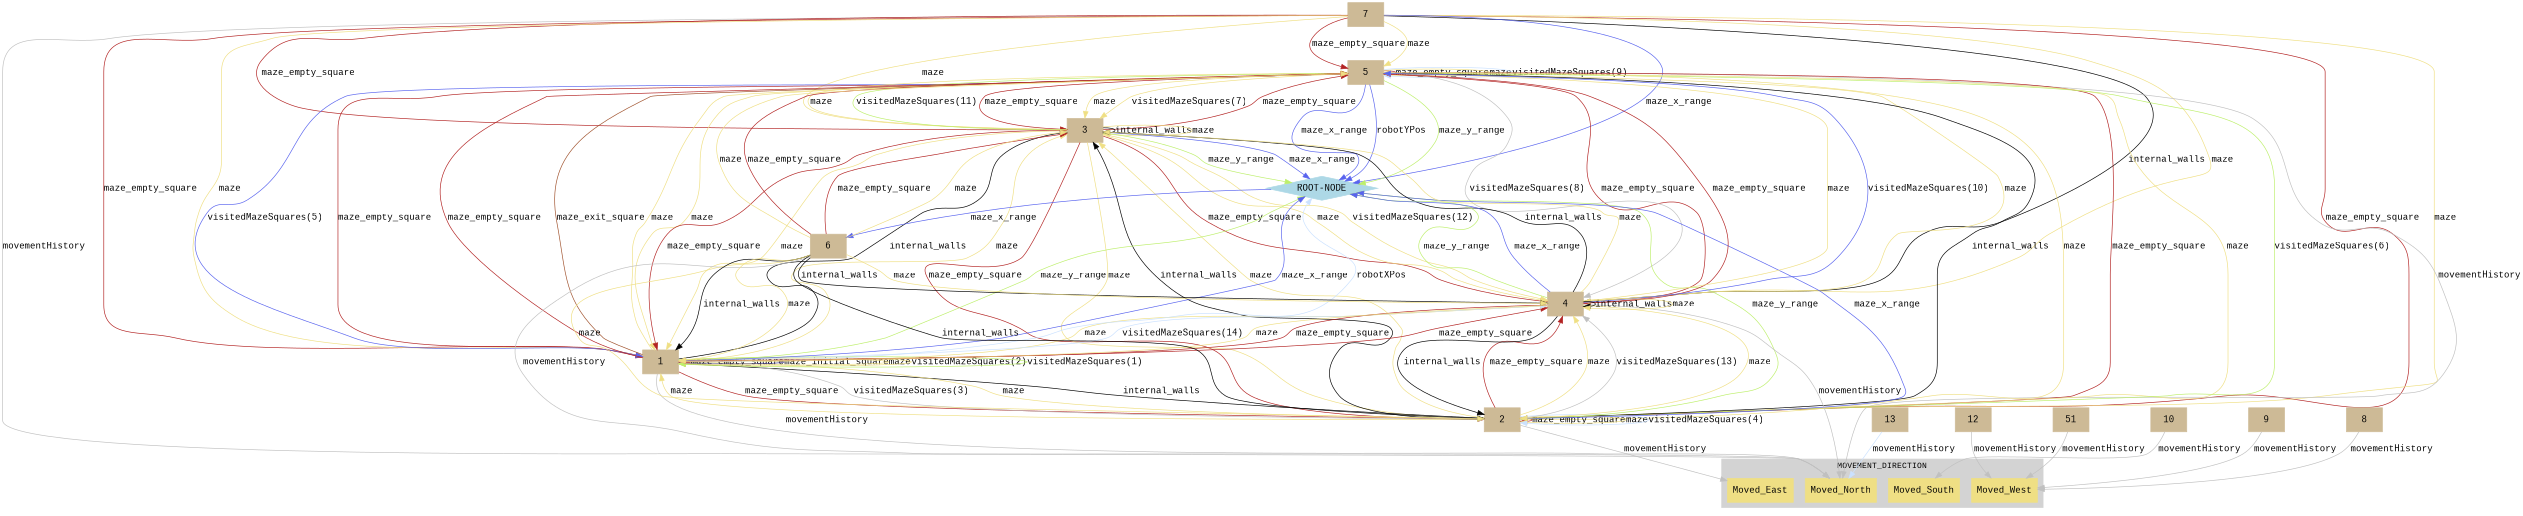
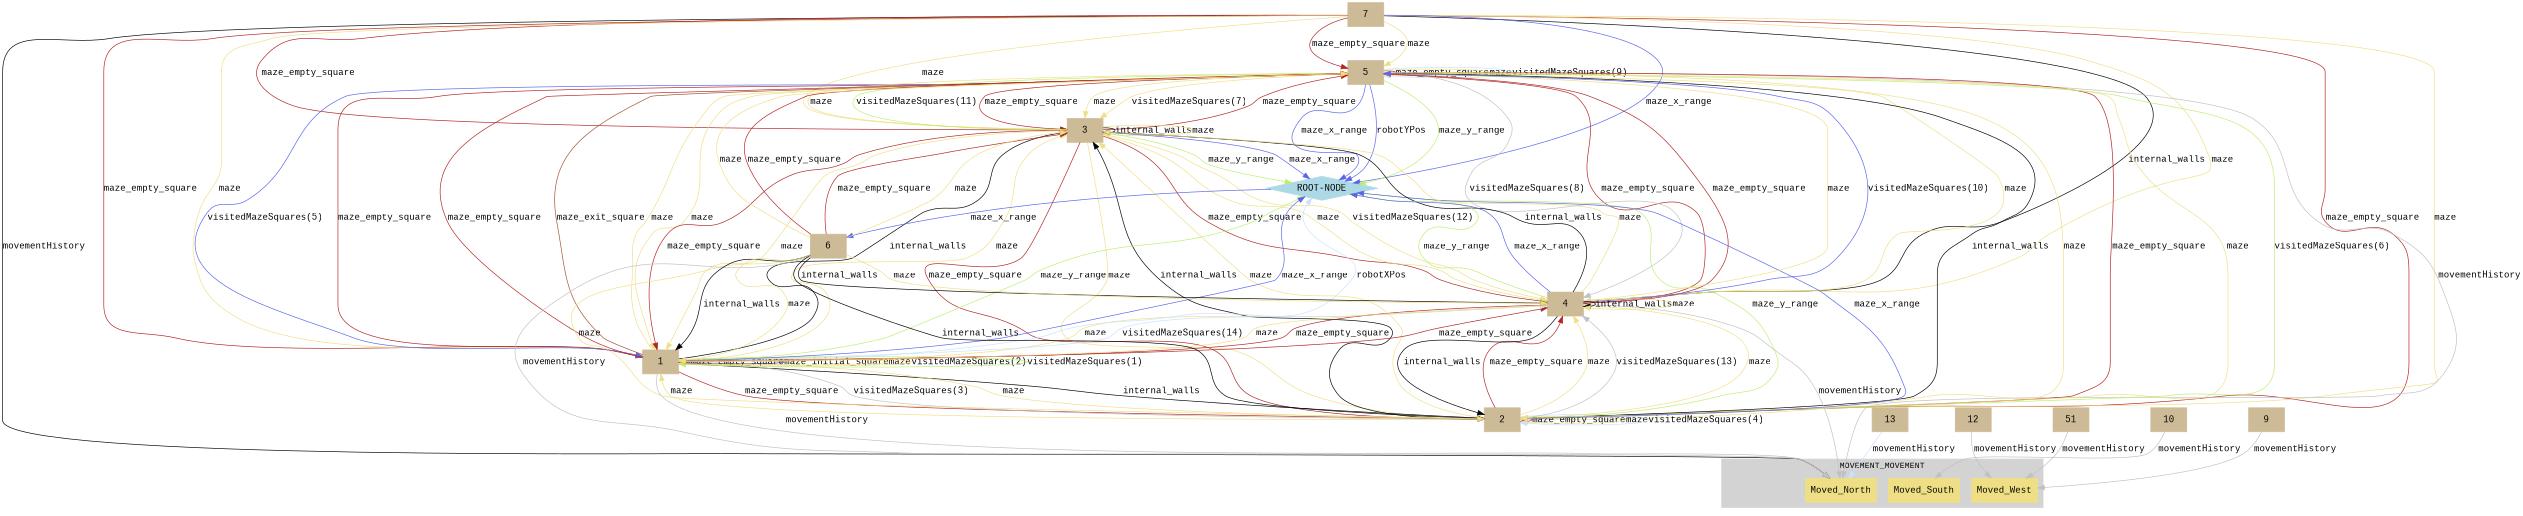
(2364, 420) -> none
(58, 437) -> (58, 437)
(1882, 466) -> (1882, 466)
(1760, 490) -> none
